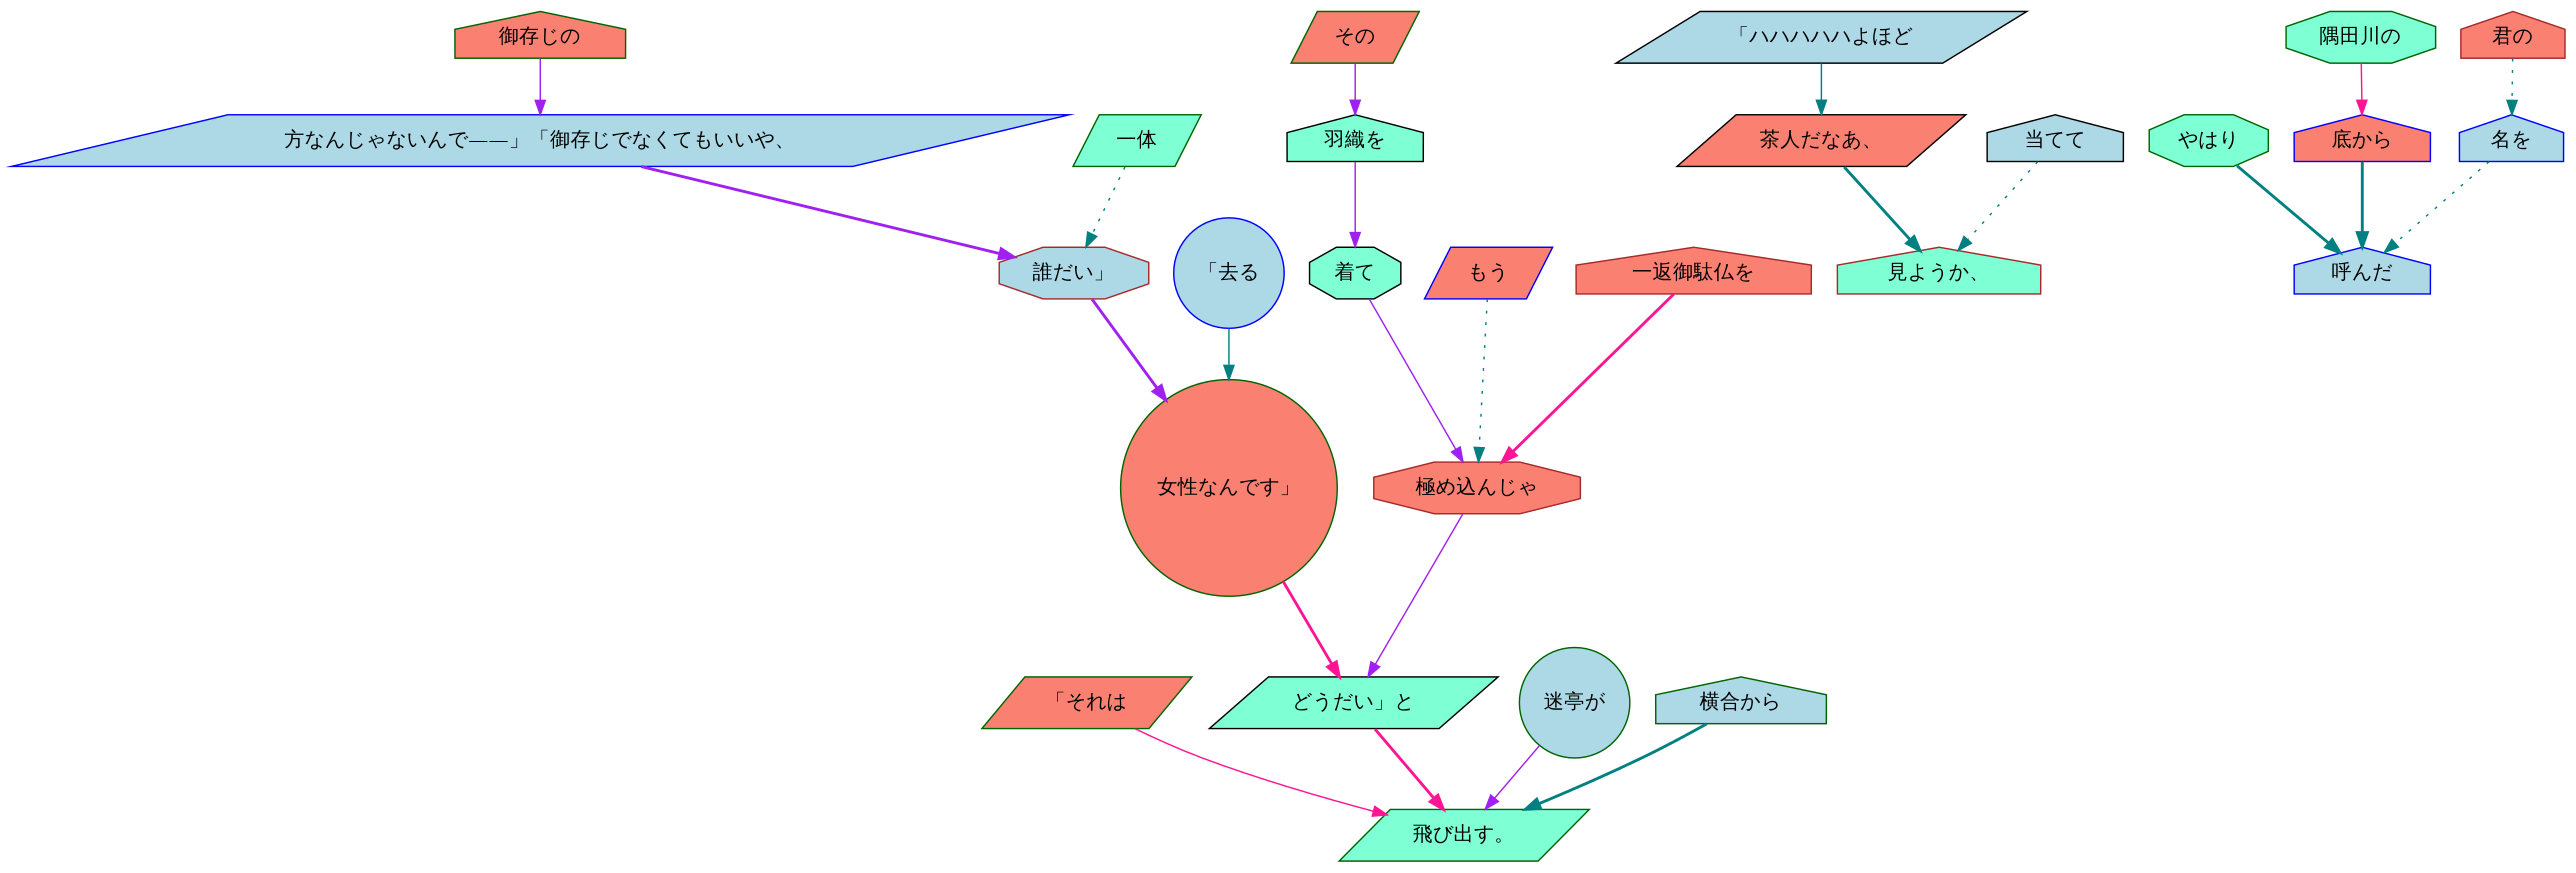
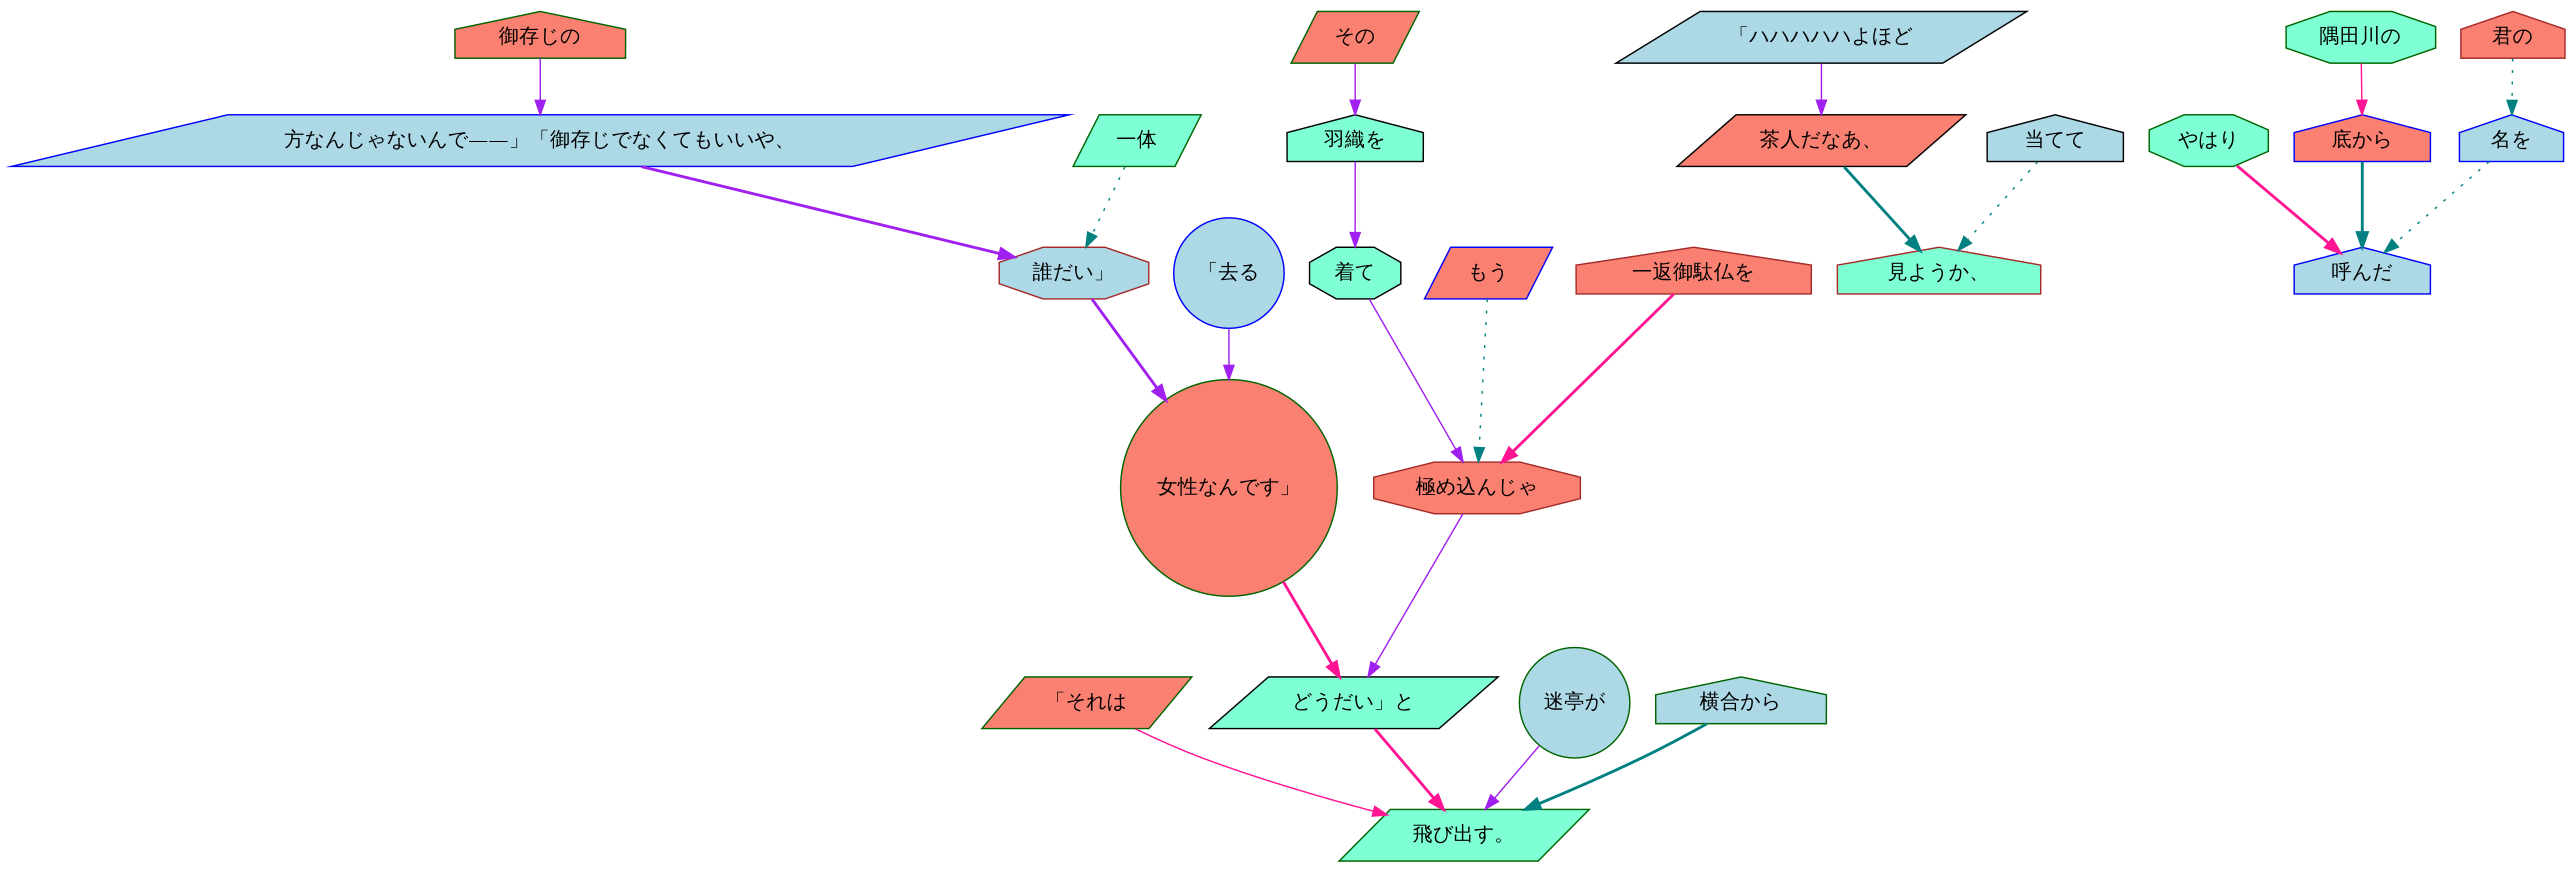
(1821, 82) -> (1821, 82)
(2283, 205) -> (2283, 205)
(1229, 347) -> (1229, 347)
